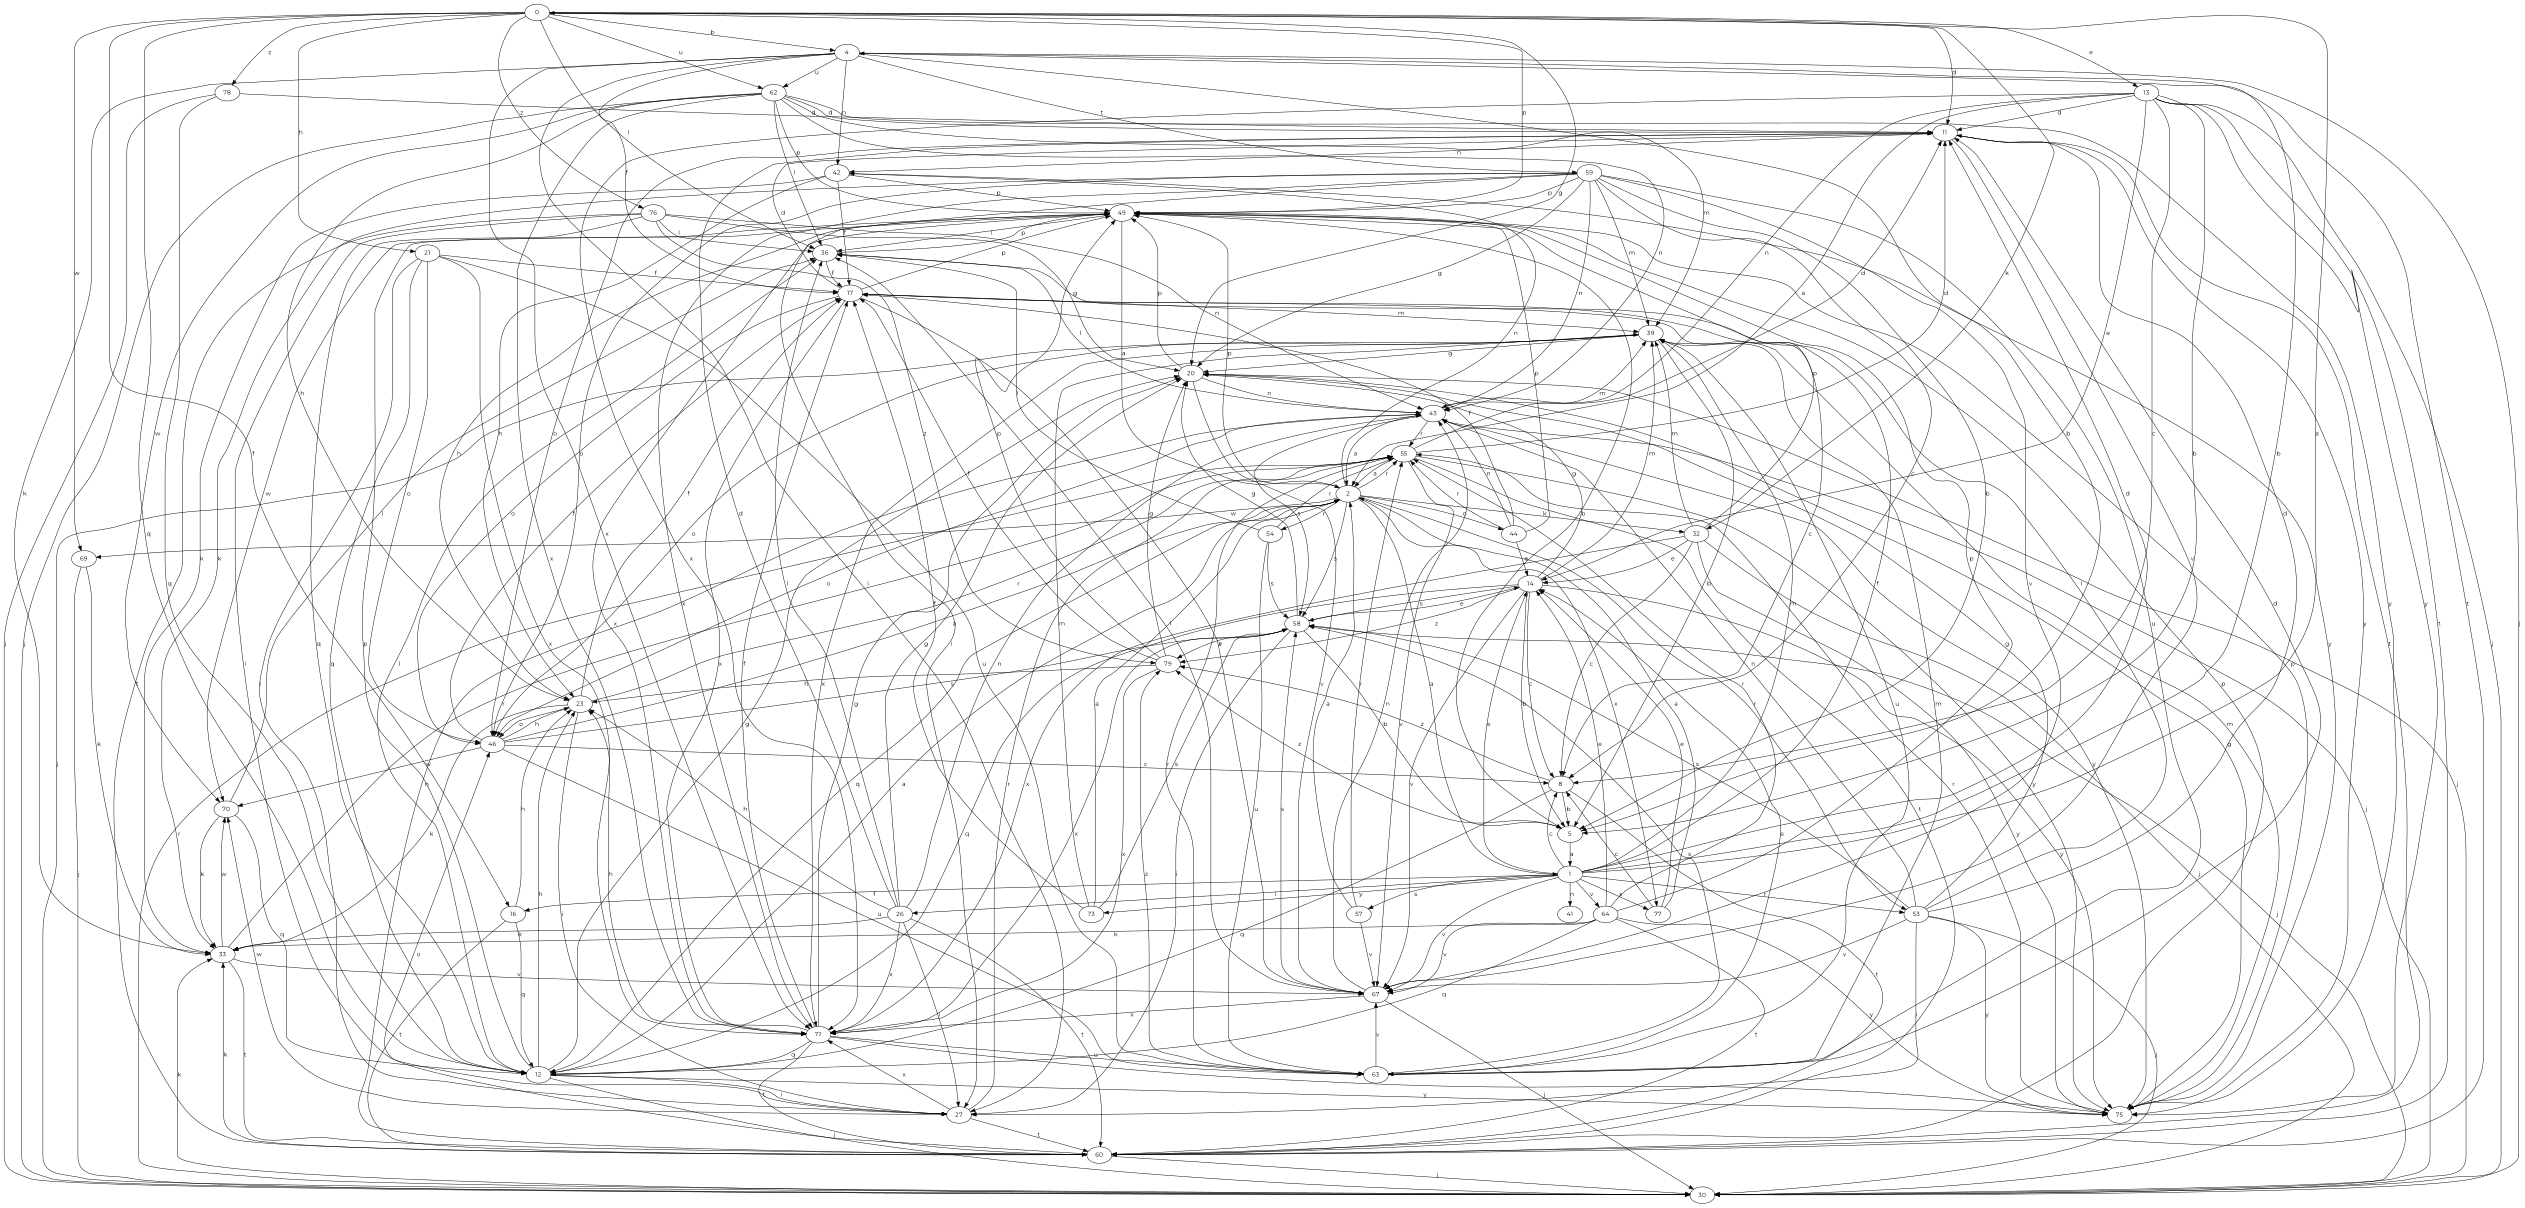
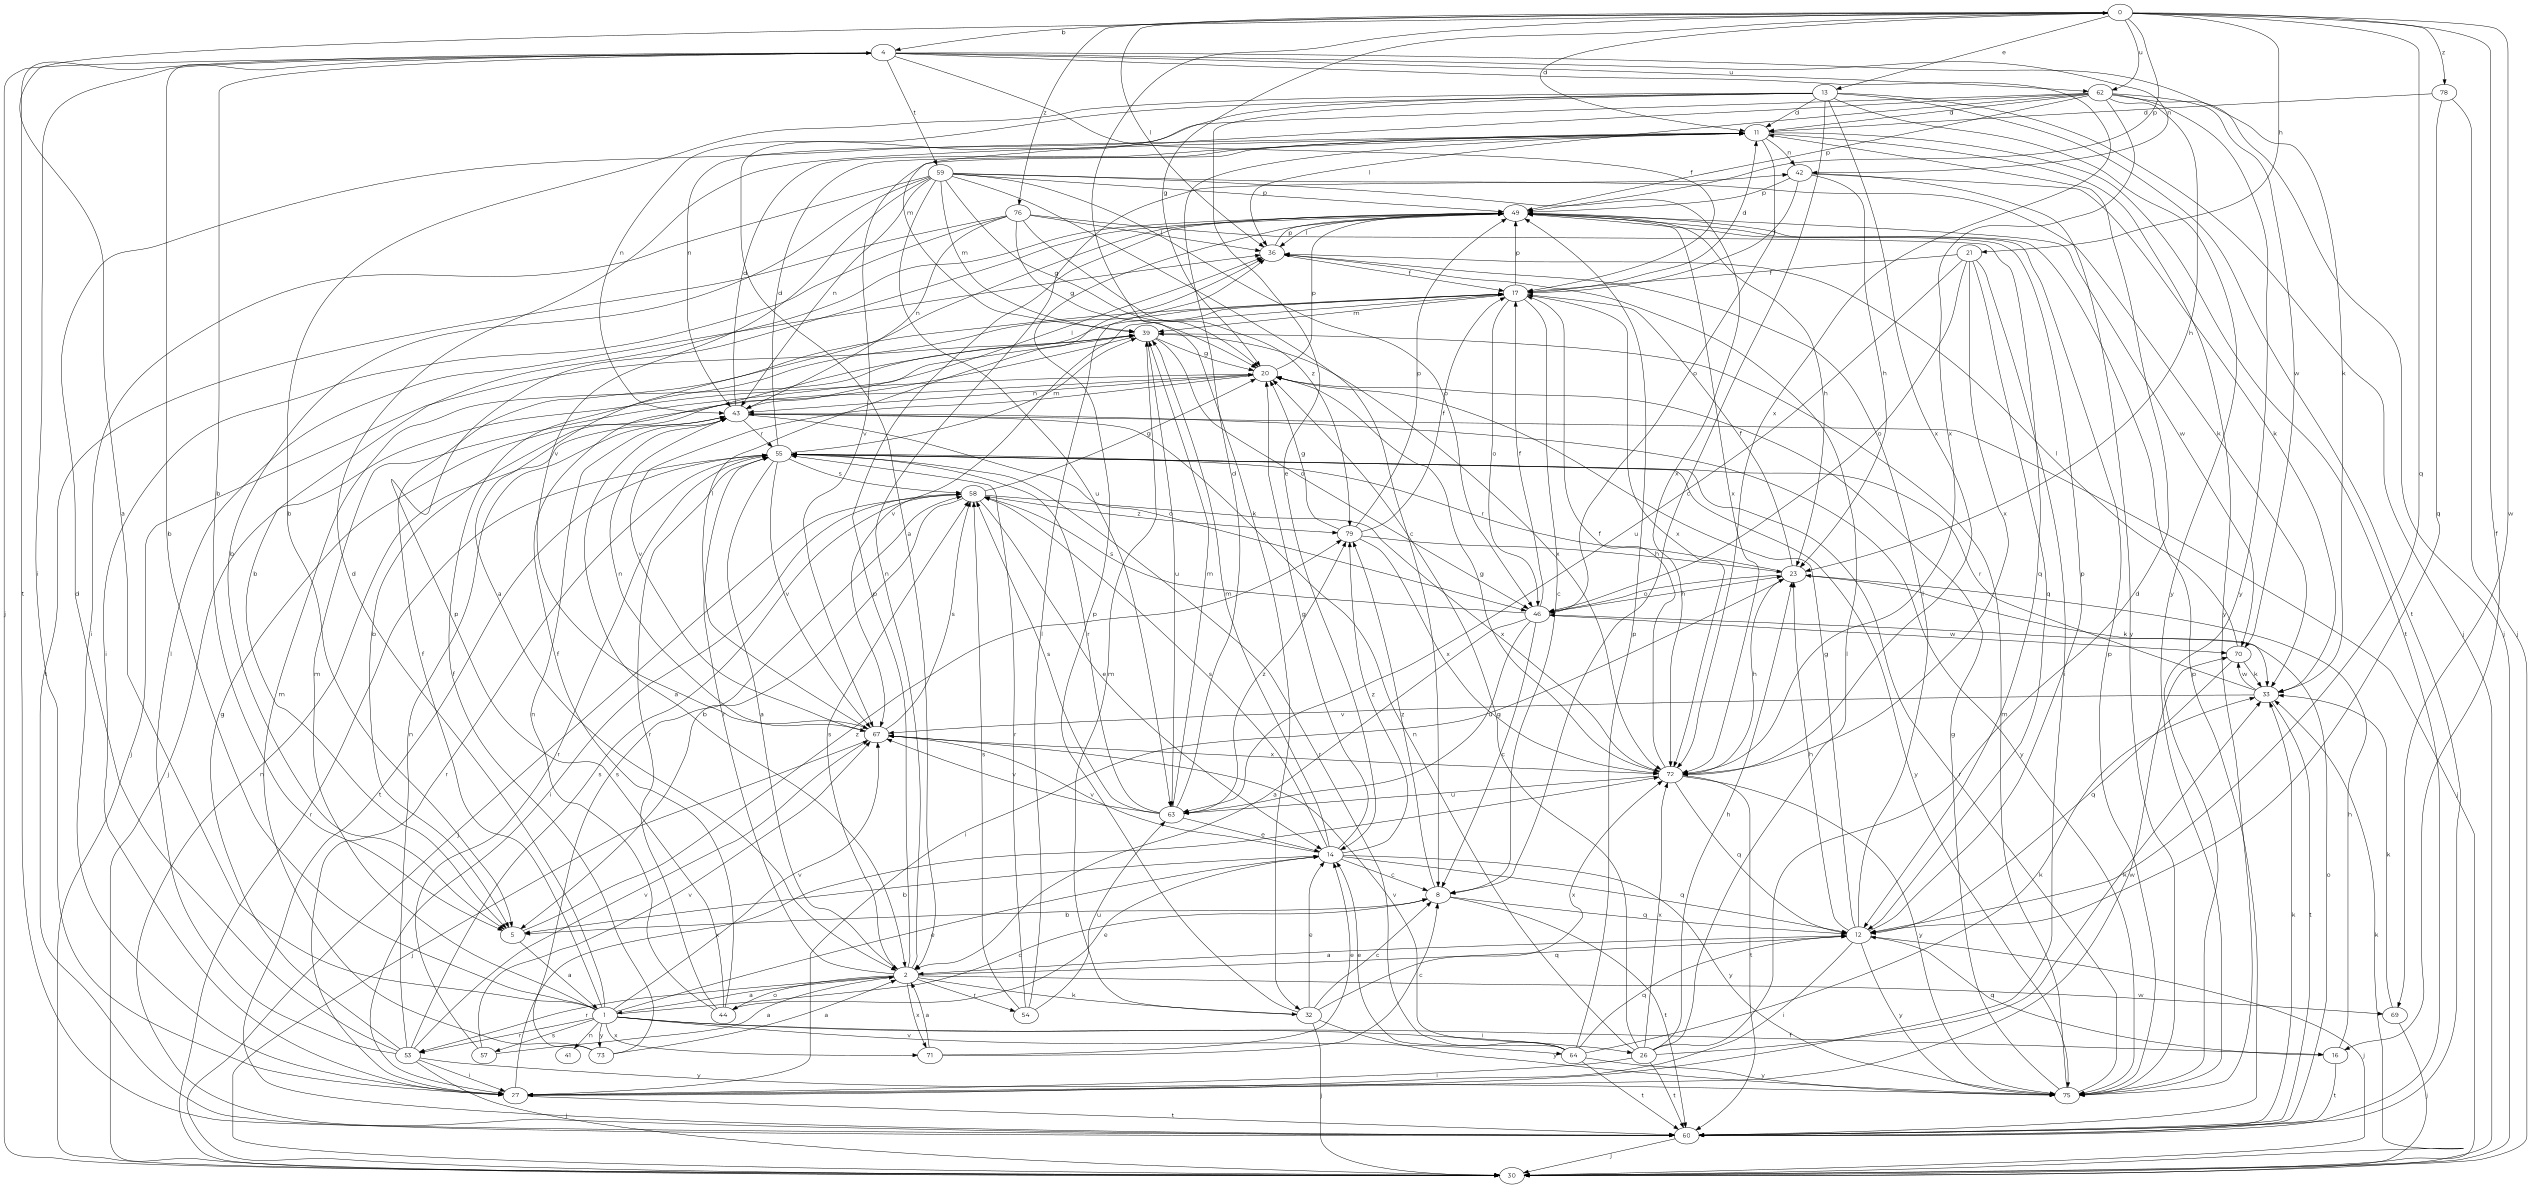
(1267, 460) -> (871, 484)
(1658, 914) -> (930, 1055)
